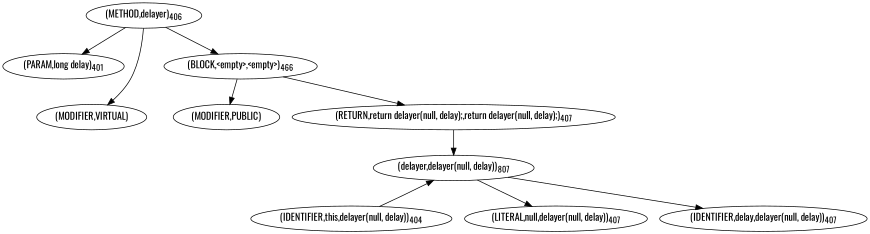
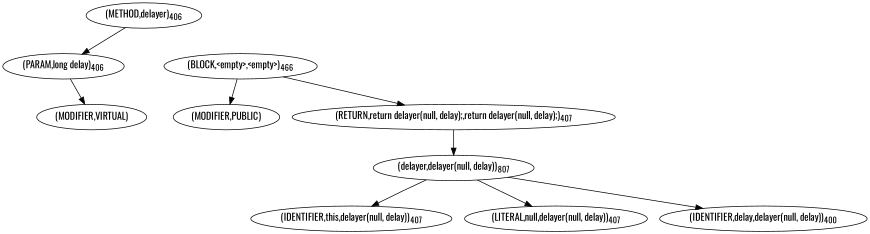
(189, 39) -> none
(98, 65) -> (98, 65)
(136, 68) -> (76, 88)
(403, 195) -> (402, 191)
(416, 218) -> (416, 218)
(831, 218) -> (831, 218)
